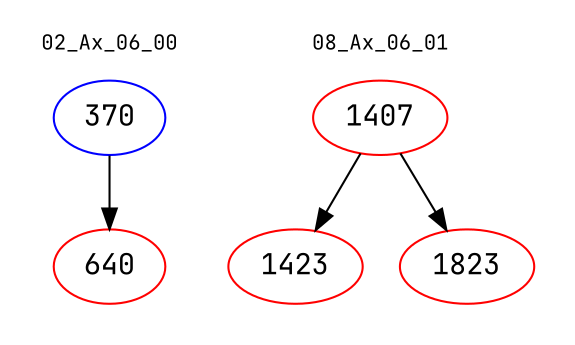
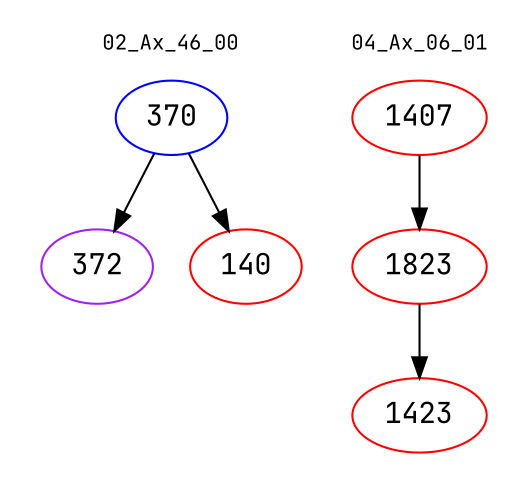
(111, 44) -> (172, 44)
(381, 44) -> (421, 44)
(343, 183) -> (420, 331)
none -> (97, 267)
(110, 267) -> (246, 267)
